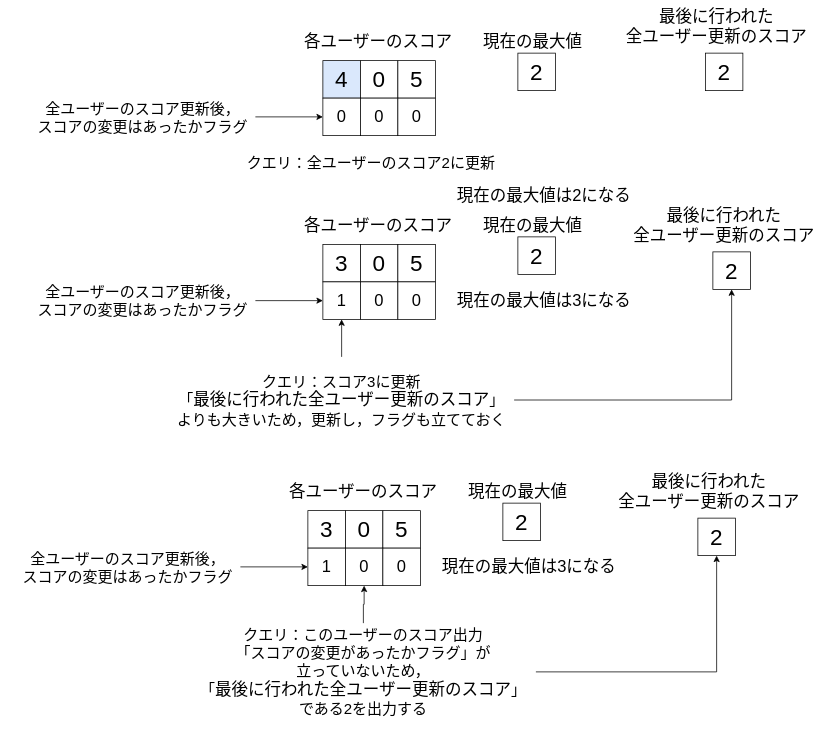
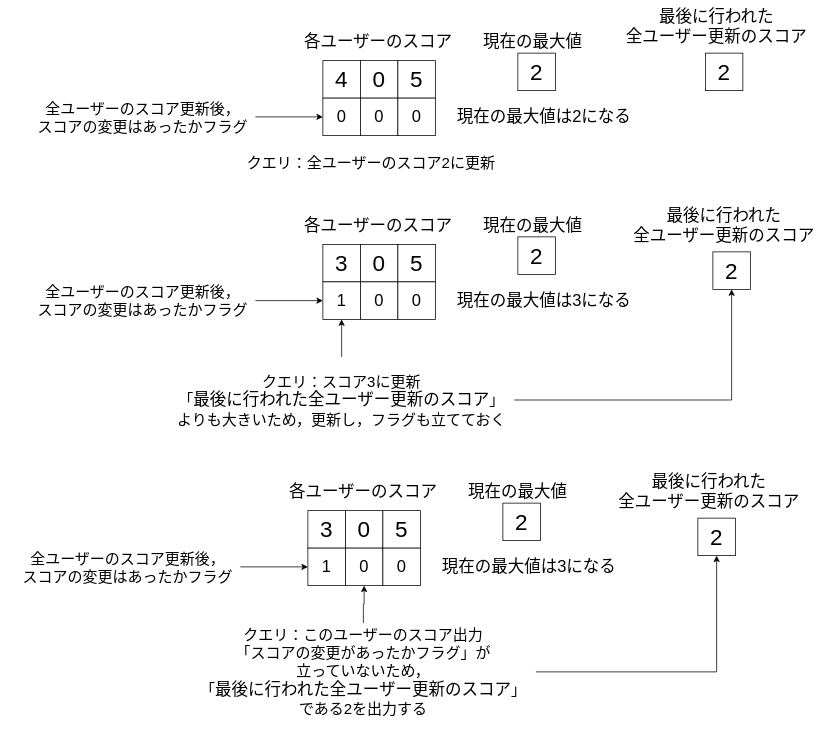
(342, 79) -> (342, 79)
(544, 195) -> (544, 117)
